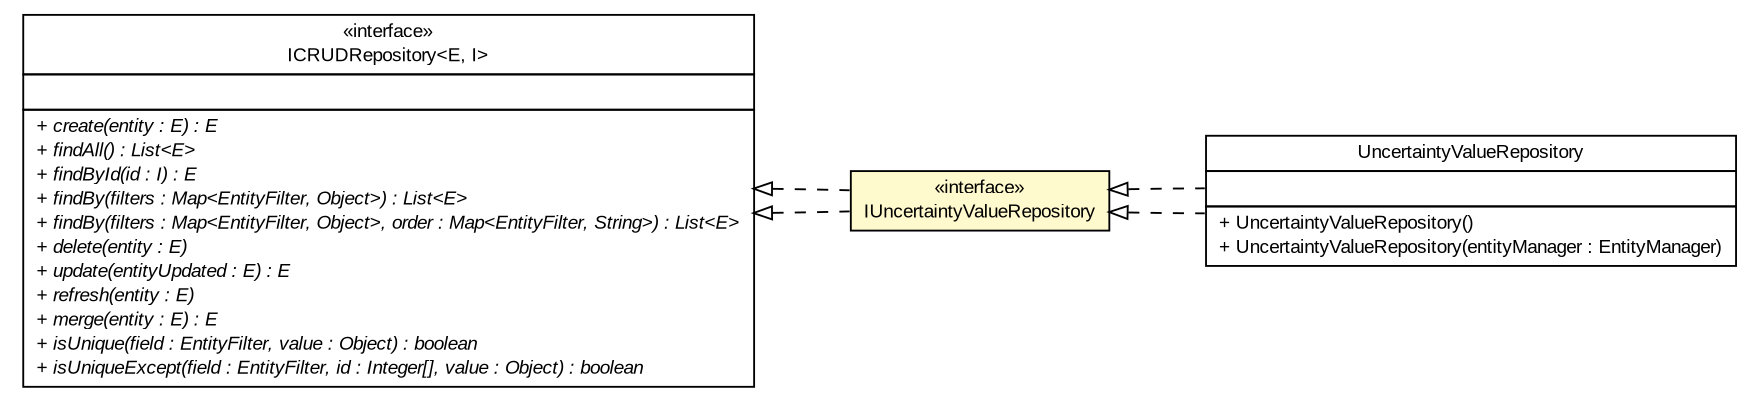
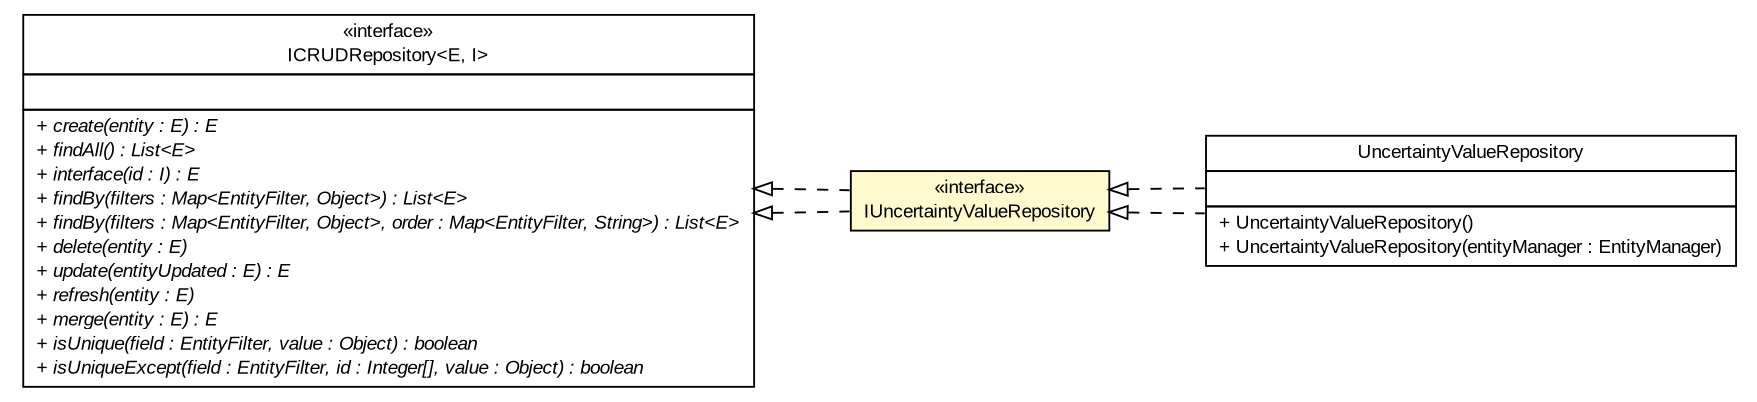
(117, 175) -> (118, 175)
